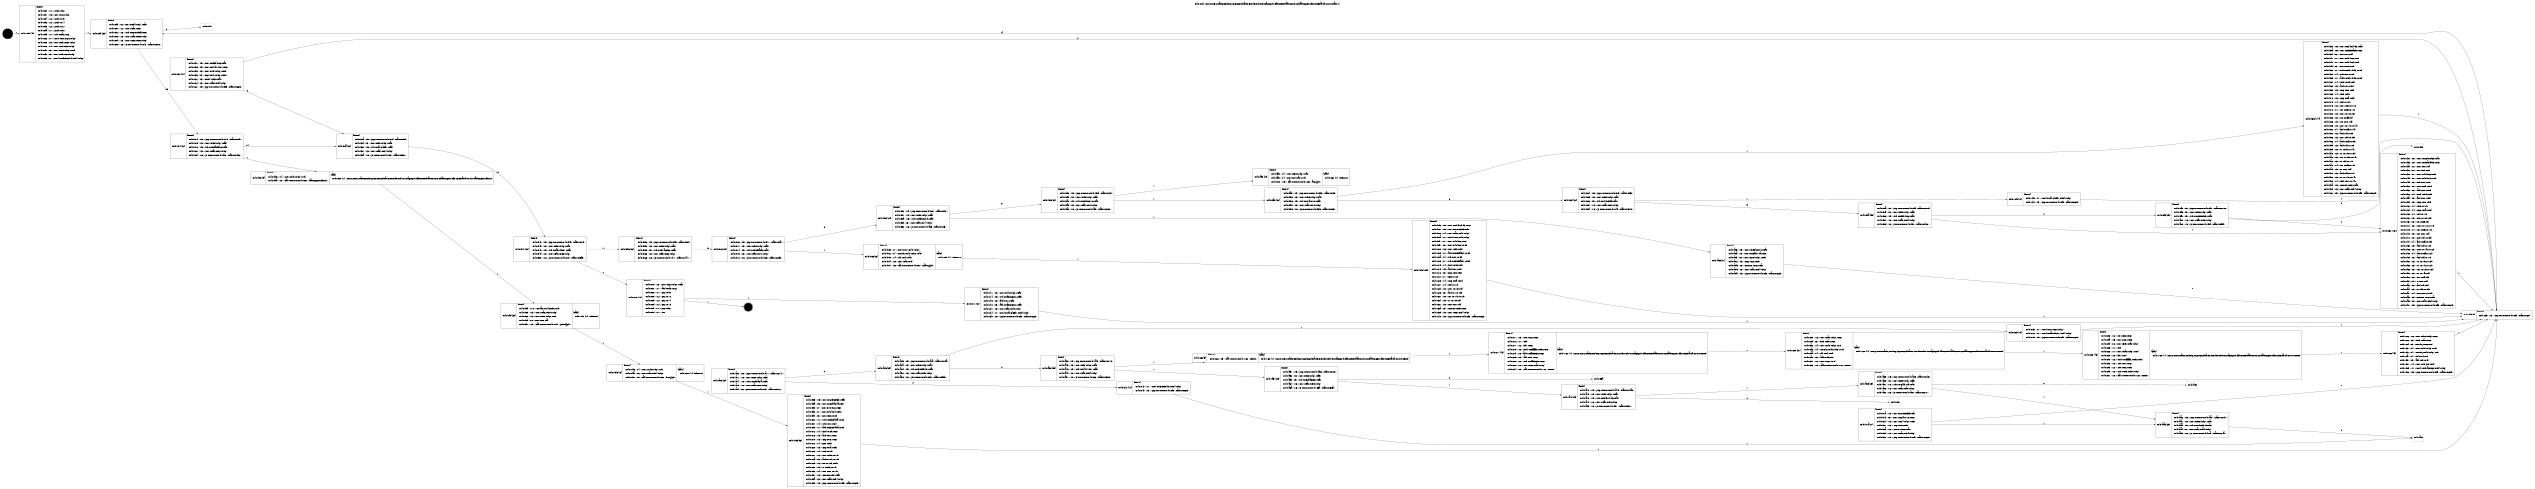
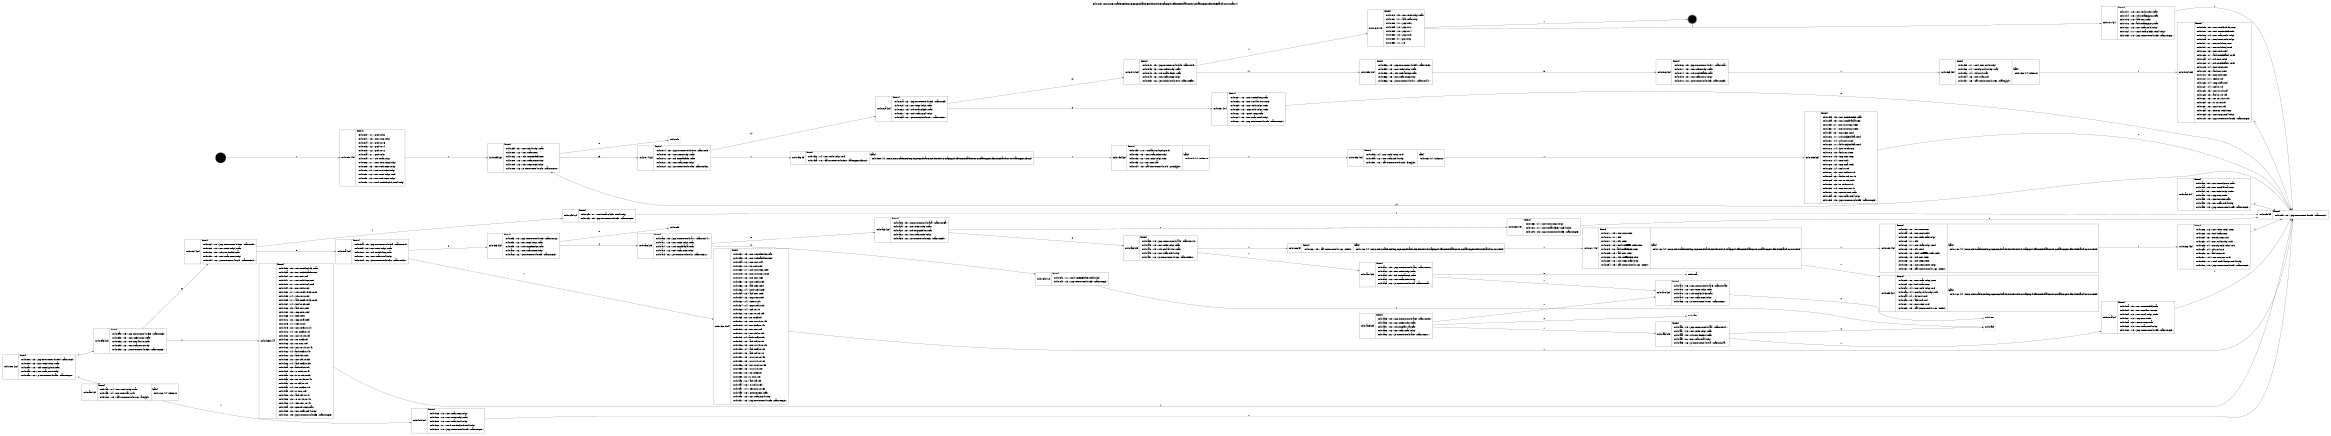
(293, 112) -> (1079, 109)
(913, 218) -> none
(2304, 223) -> (598, 246)
(2043, 353) -> (1840, 248)
(1746, 391) -> (1538, 310)
none -> (448, 421)
(2043, 425) -> (1915, 347)
